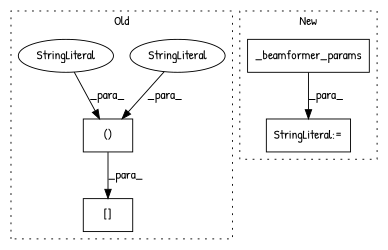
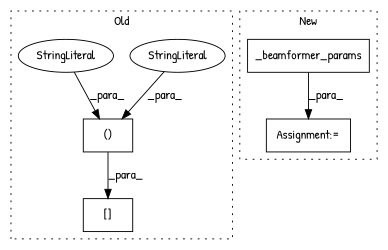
(308, 135) -> (308, 135)
